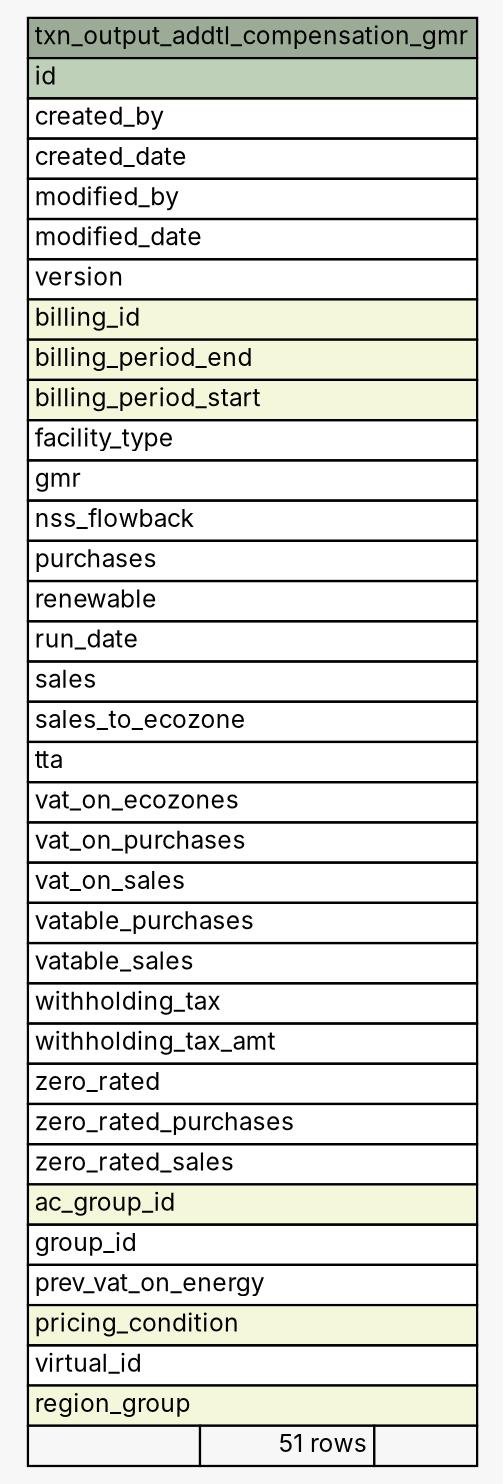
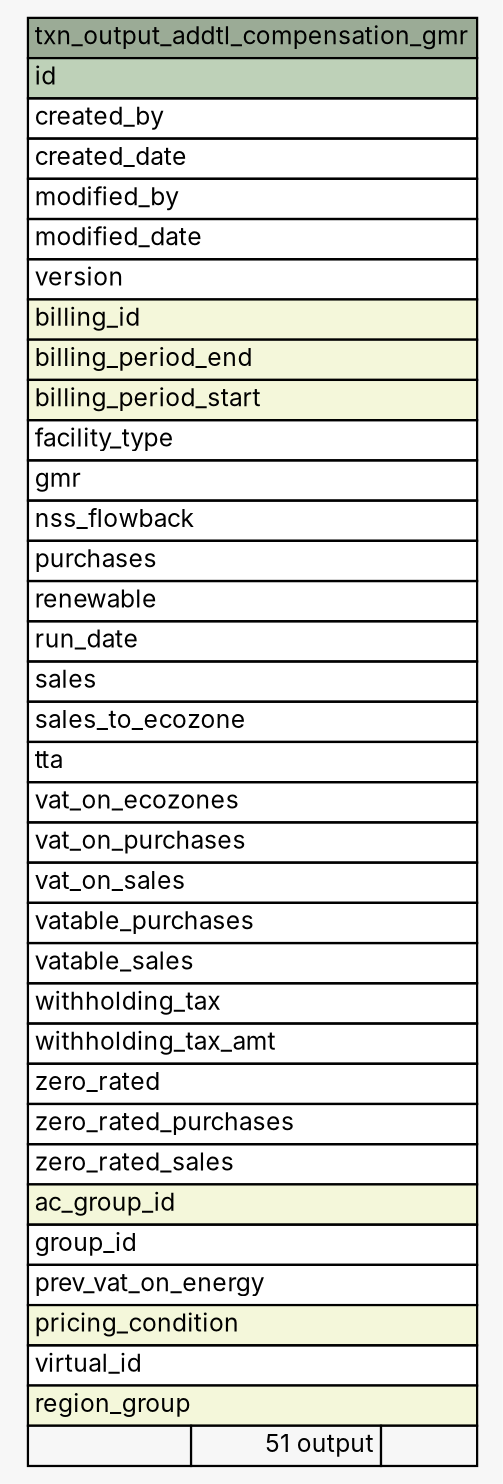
(323, 1445) -> (320, 1445)
